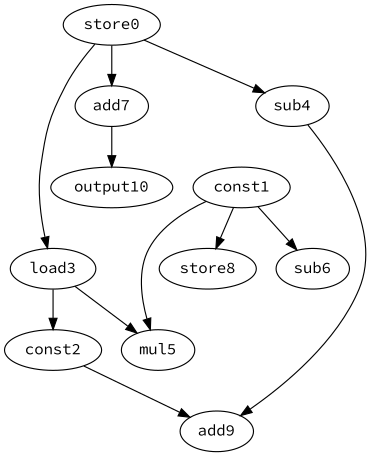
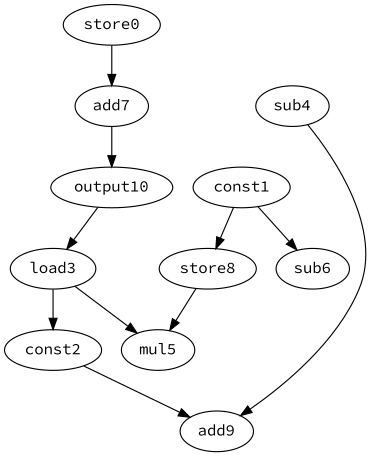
(199, 64) -> none
(46, 134) -> (86, 223)
(150, 247) -> (186, 305)
